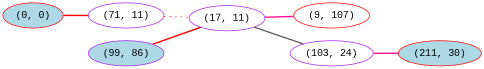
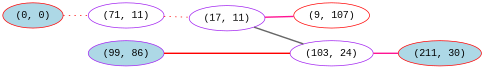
(76, 15) -> (76, 15)
(177, 36) -> (227, 53)
